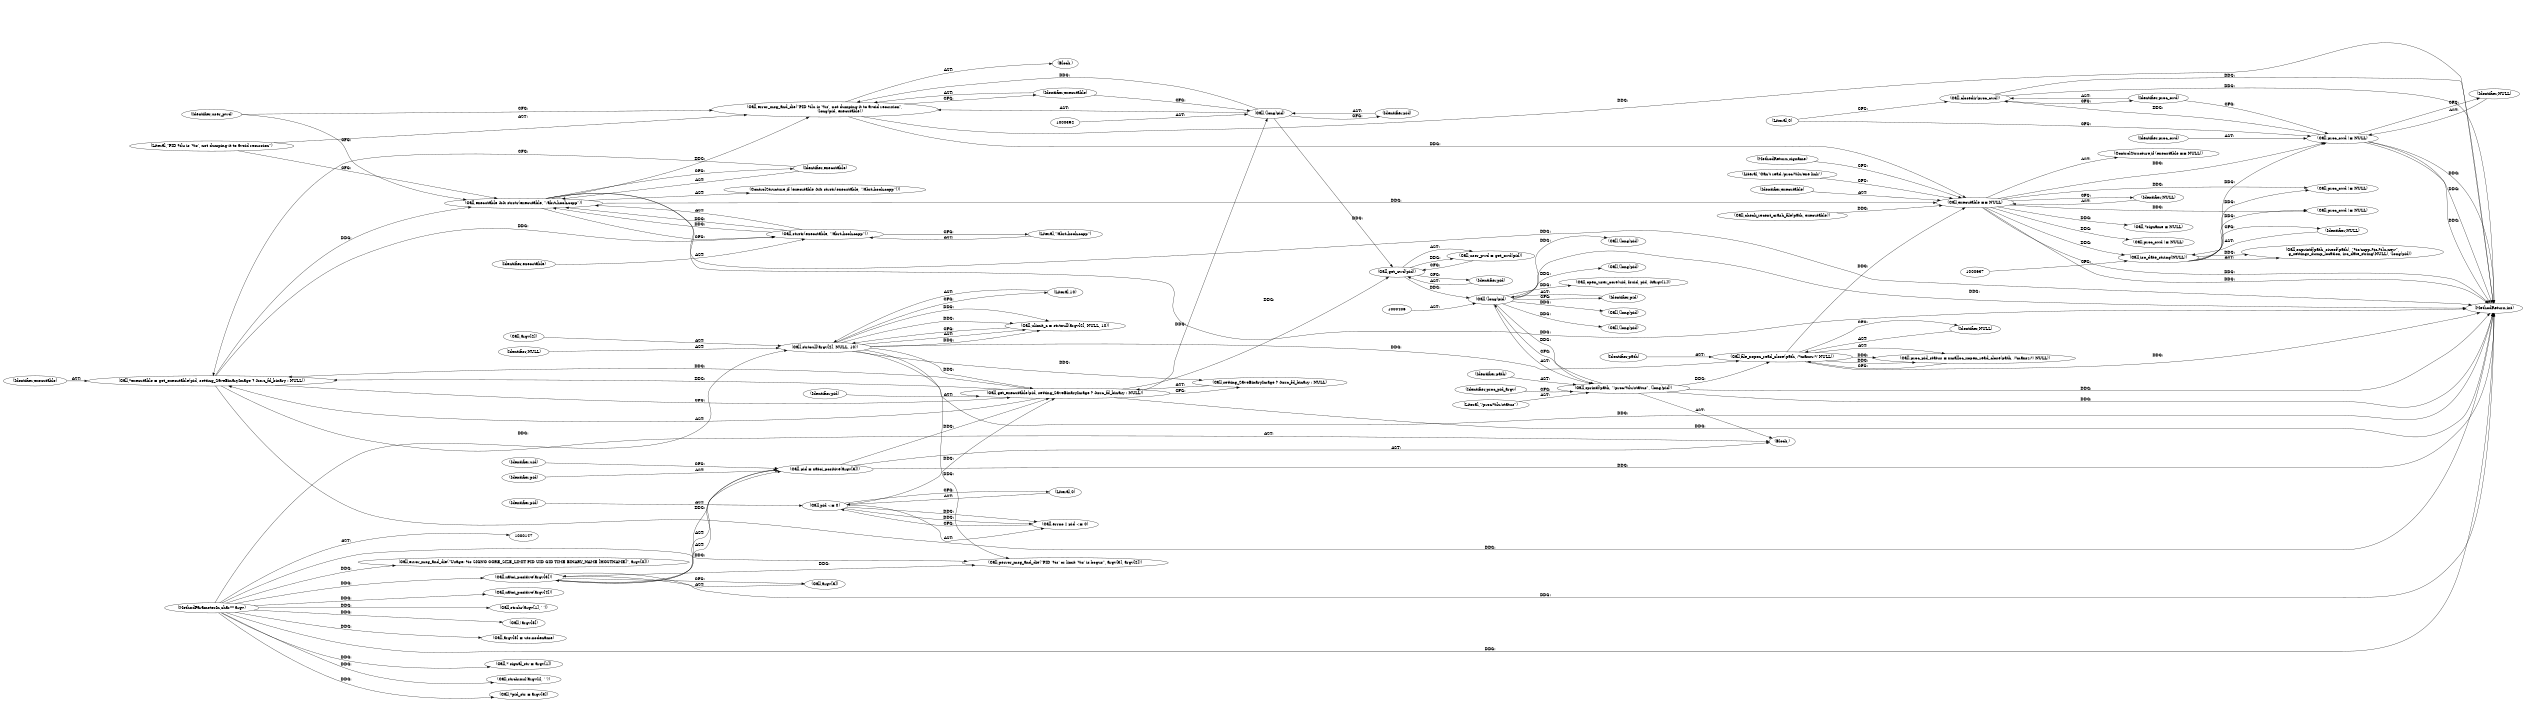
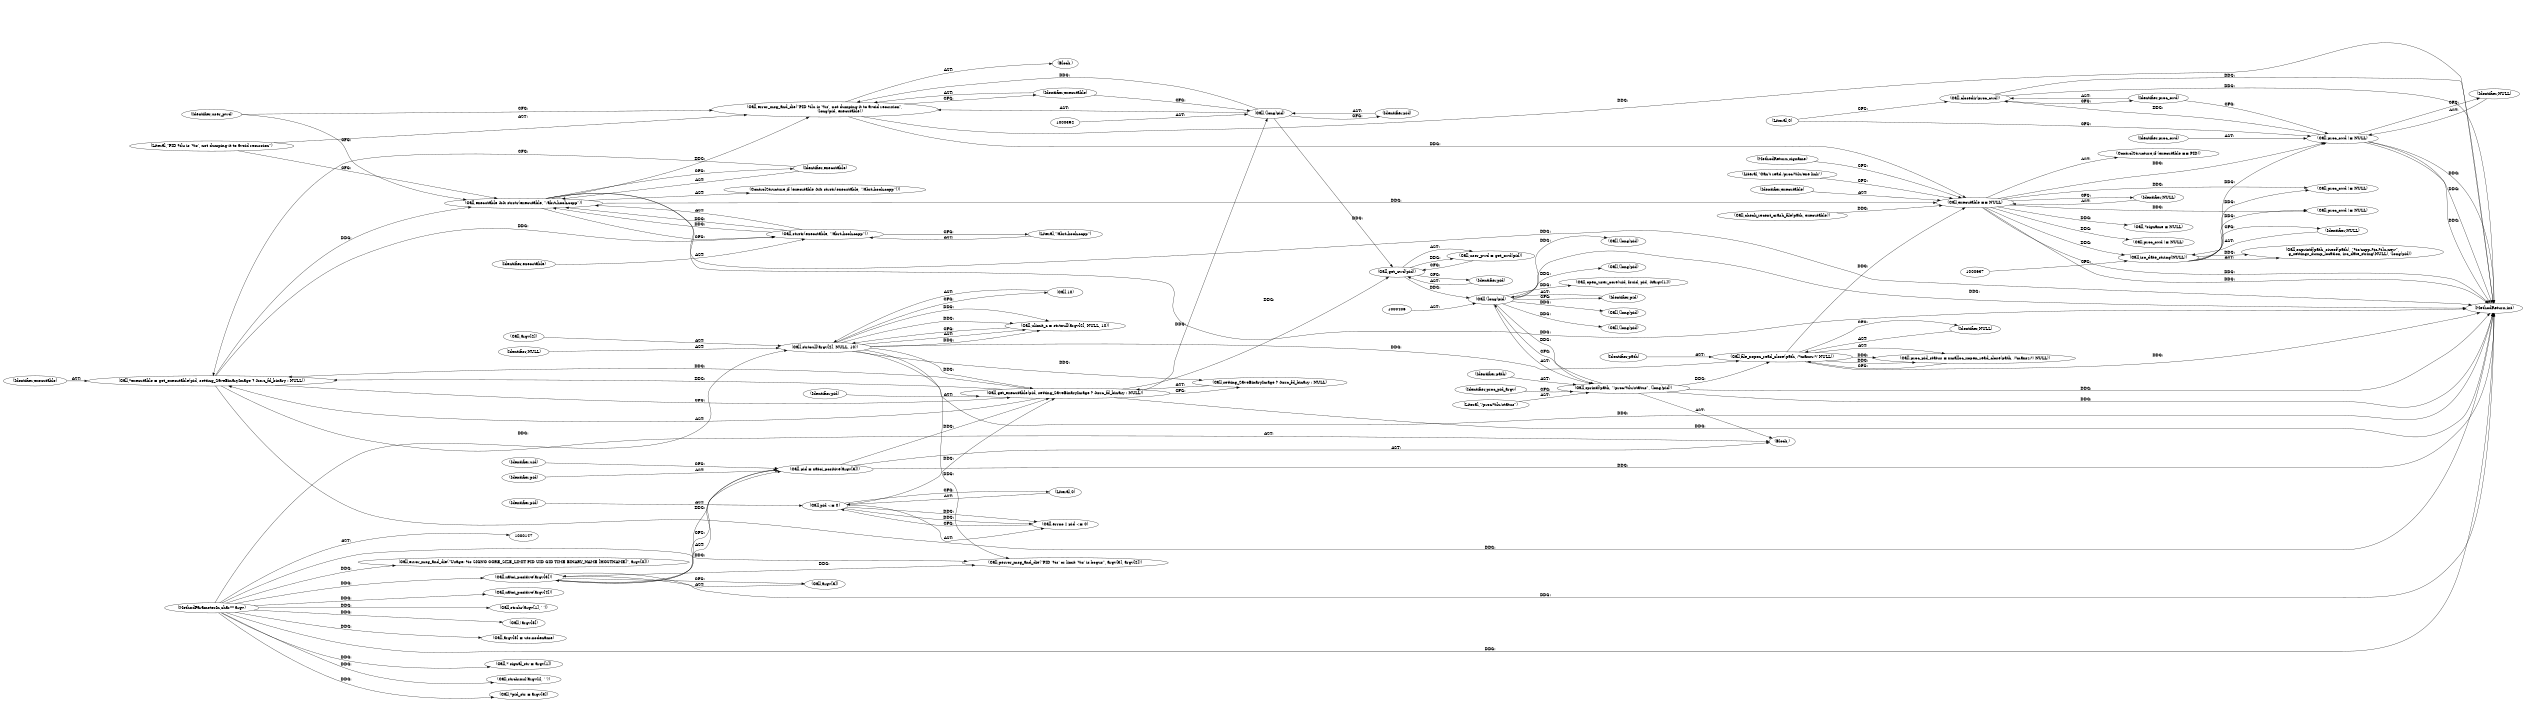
(2158, 154) -> (2158, 154)
(1065, 292) -> (1065, 292)
(701, 533) -> (701, 533)
